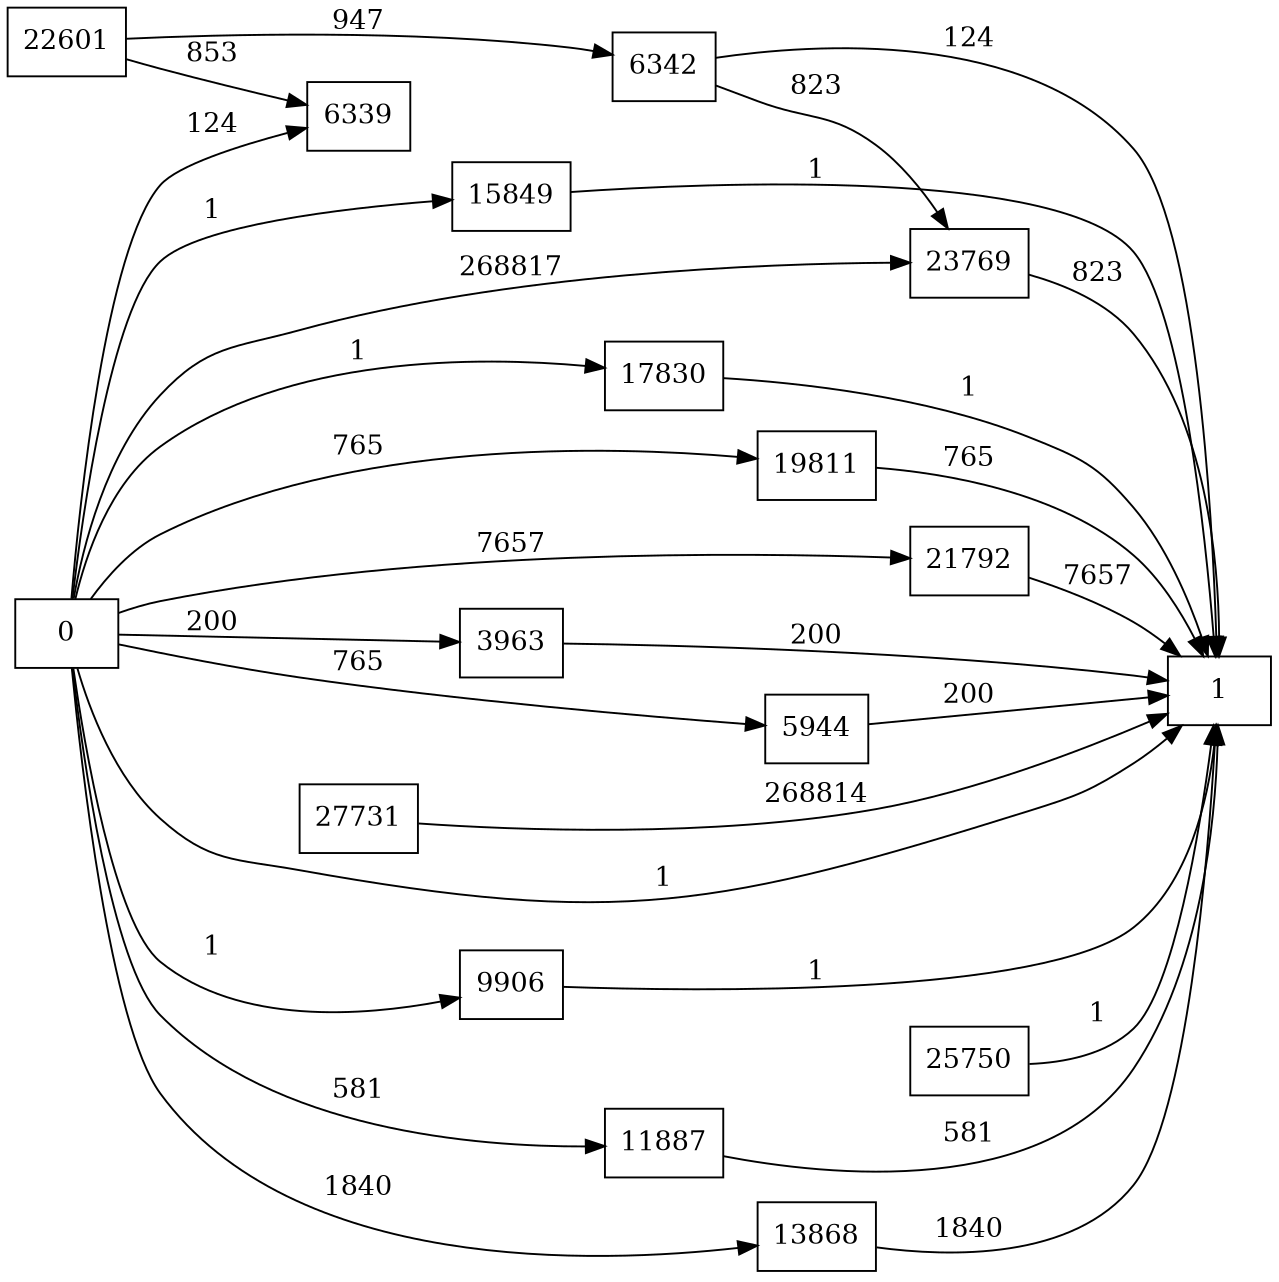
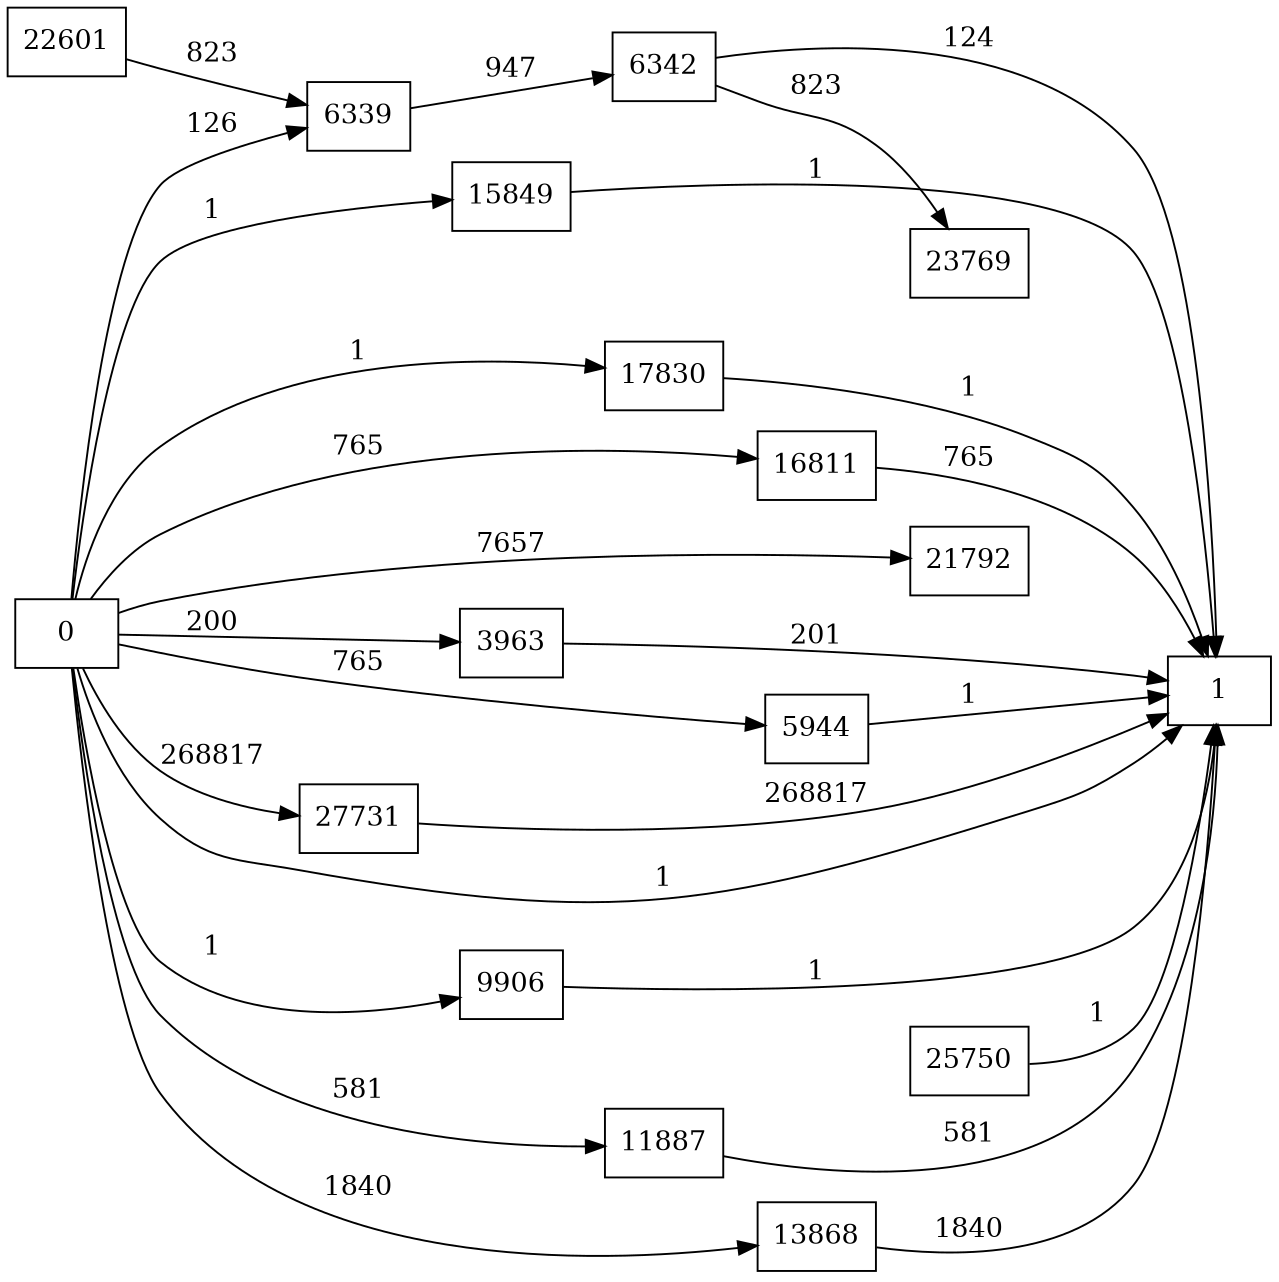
(360, 35) -> (502, 93)
(213, 54) -> (213, 54)
(213, 125) -> (213, 125)
(405, 306) -> (159, 770)
(1169, 390) -> none
(817, 466) -> (817, 466)
(1100, 605) -> none
(817, 636) -> (817, 636)
(969, 696) -> (969, 696)
(817, 795) -> (817, 795)
